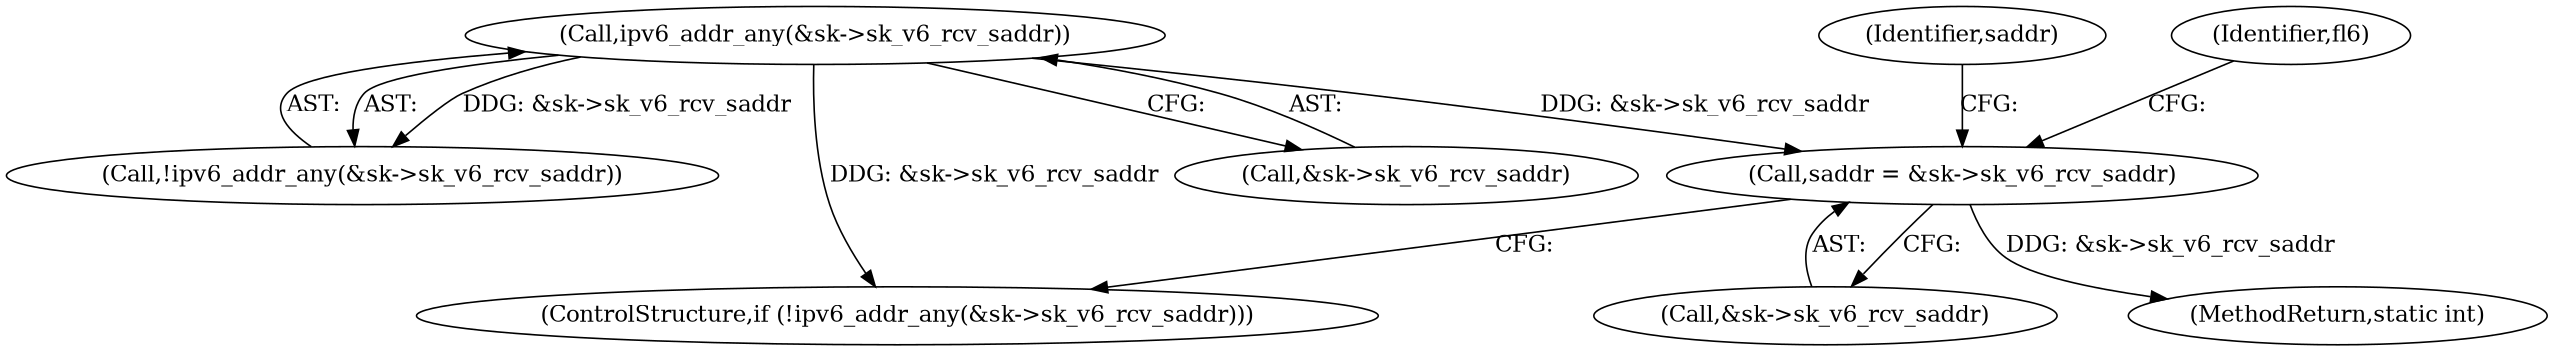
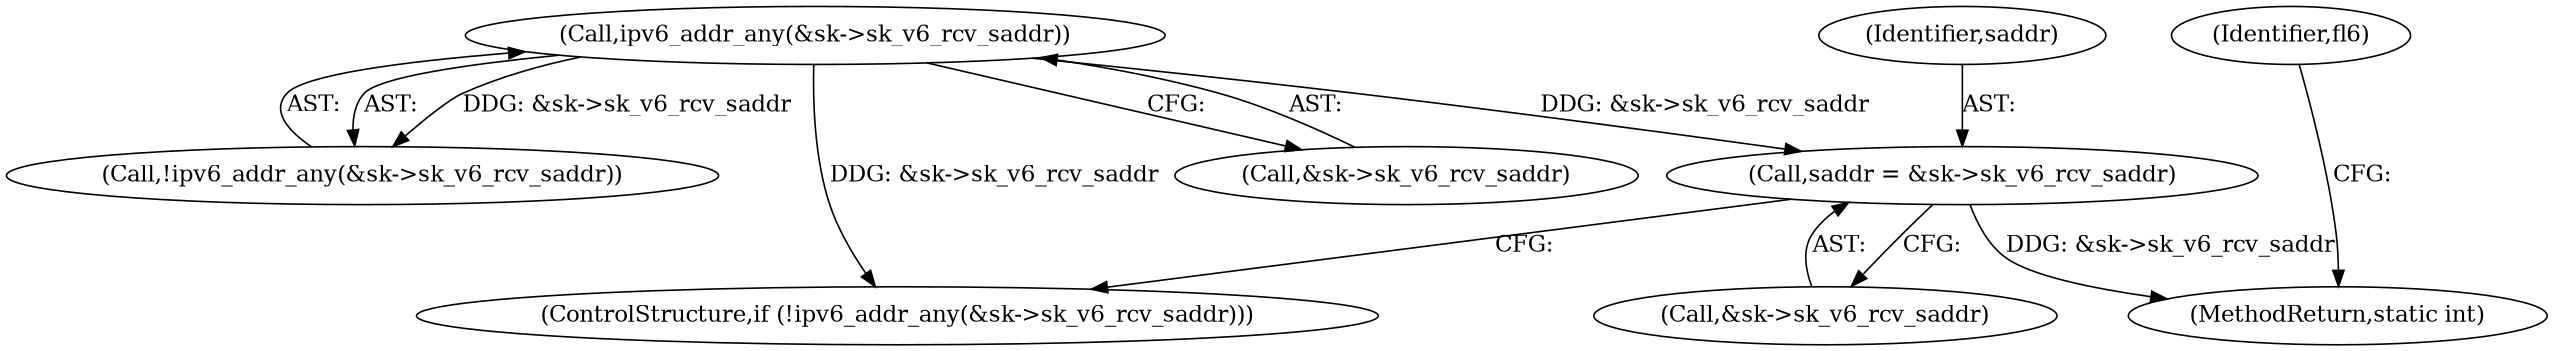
(2138, 101) -> (2325, 166)
(1993, 106) -> (1993, 106)
